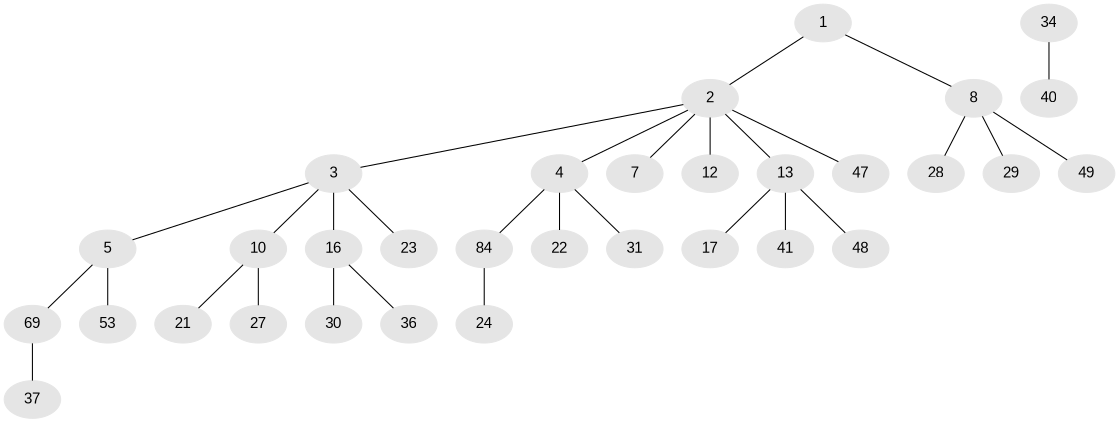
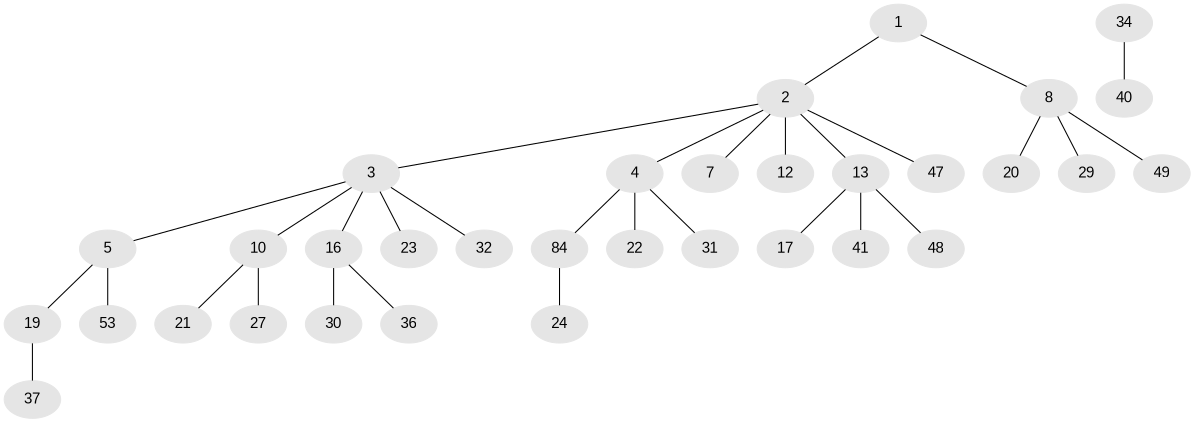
(936, 174) -> (1011, 174)
none -> (484, 249)
(32, 324) -> (32, 324)
